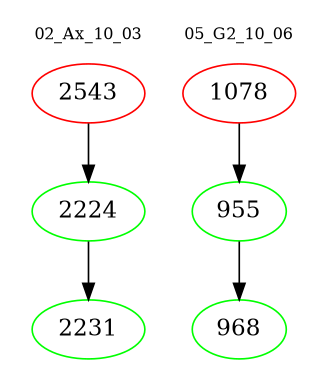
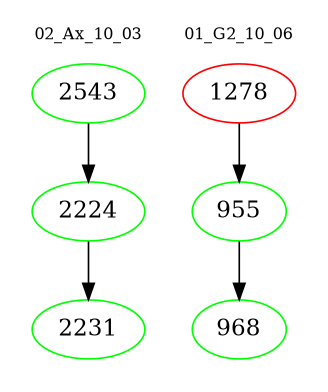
(239, 35) -> (239, 35)
(88, 93) -> (88, 93)
(239, 93) -> (239, 93)
